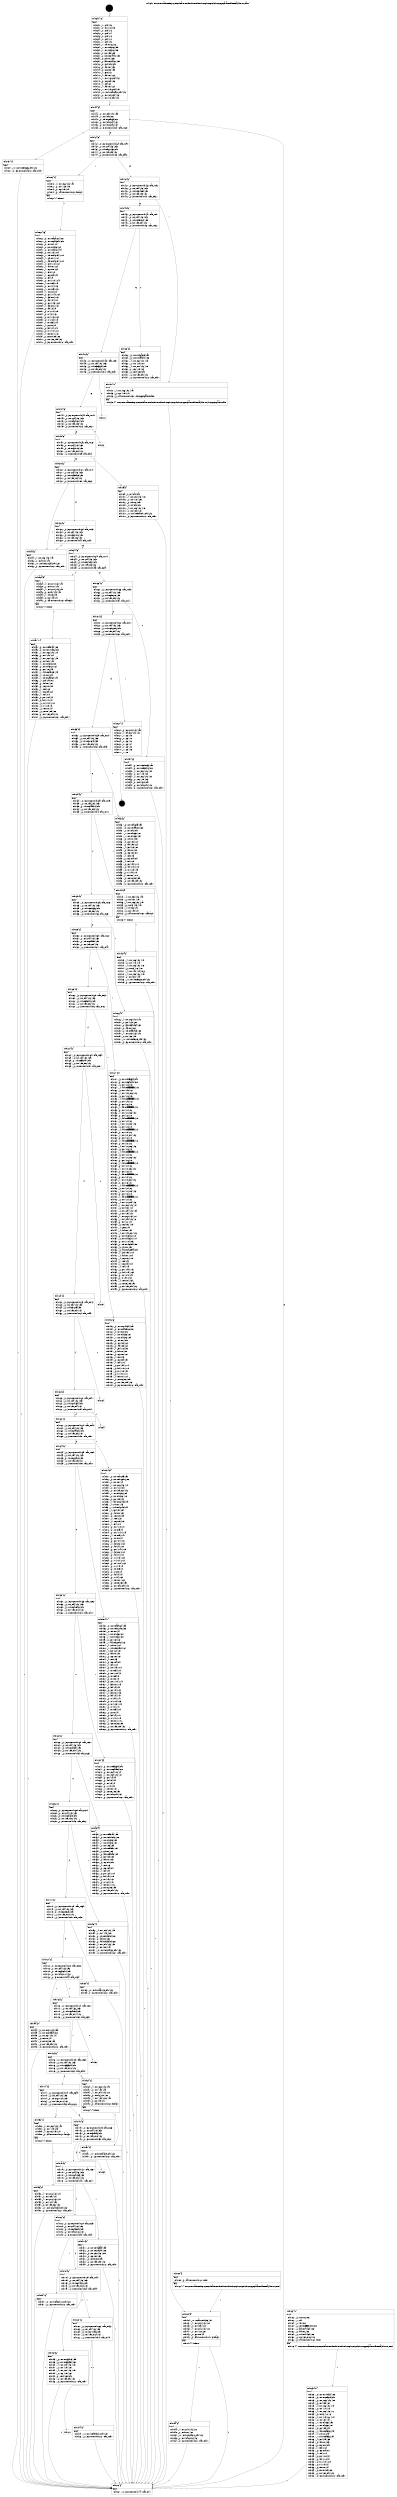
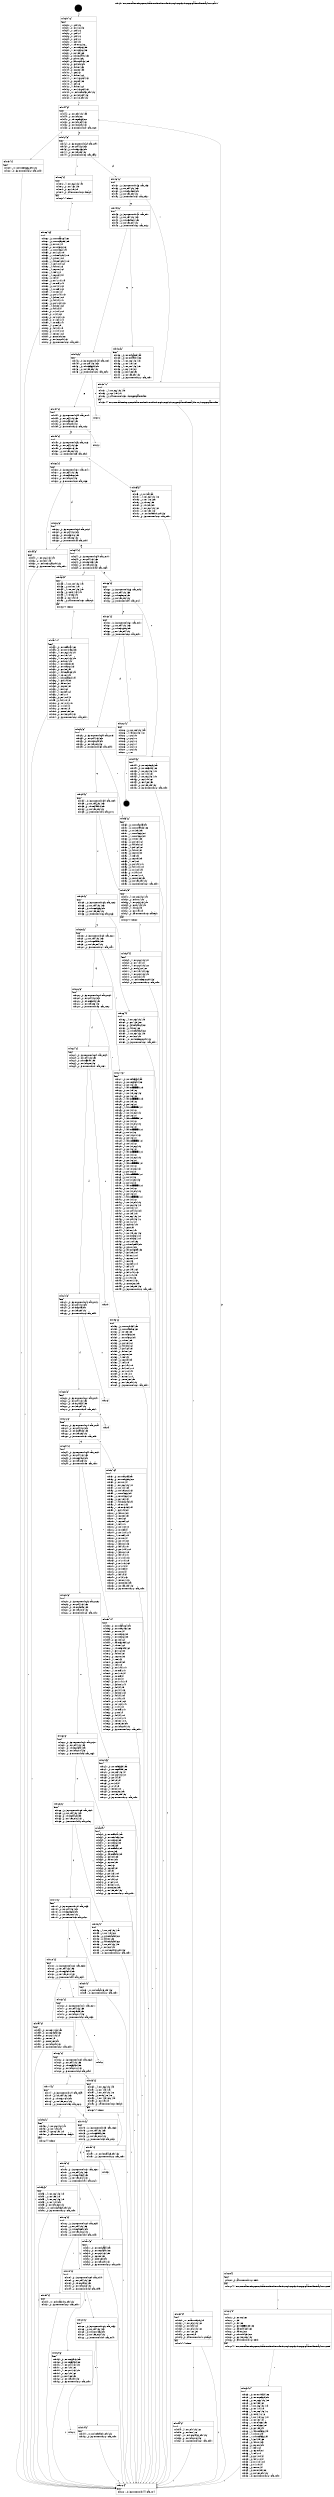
(216, 2300) -> (277, 2299)
